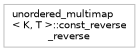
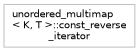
(69, 26) -> (69, 26)
